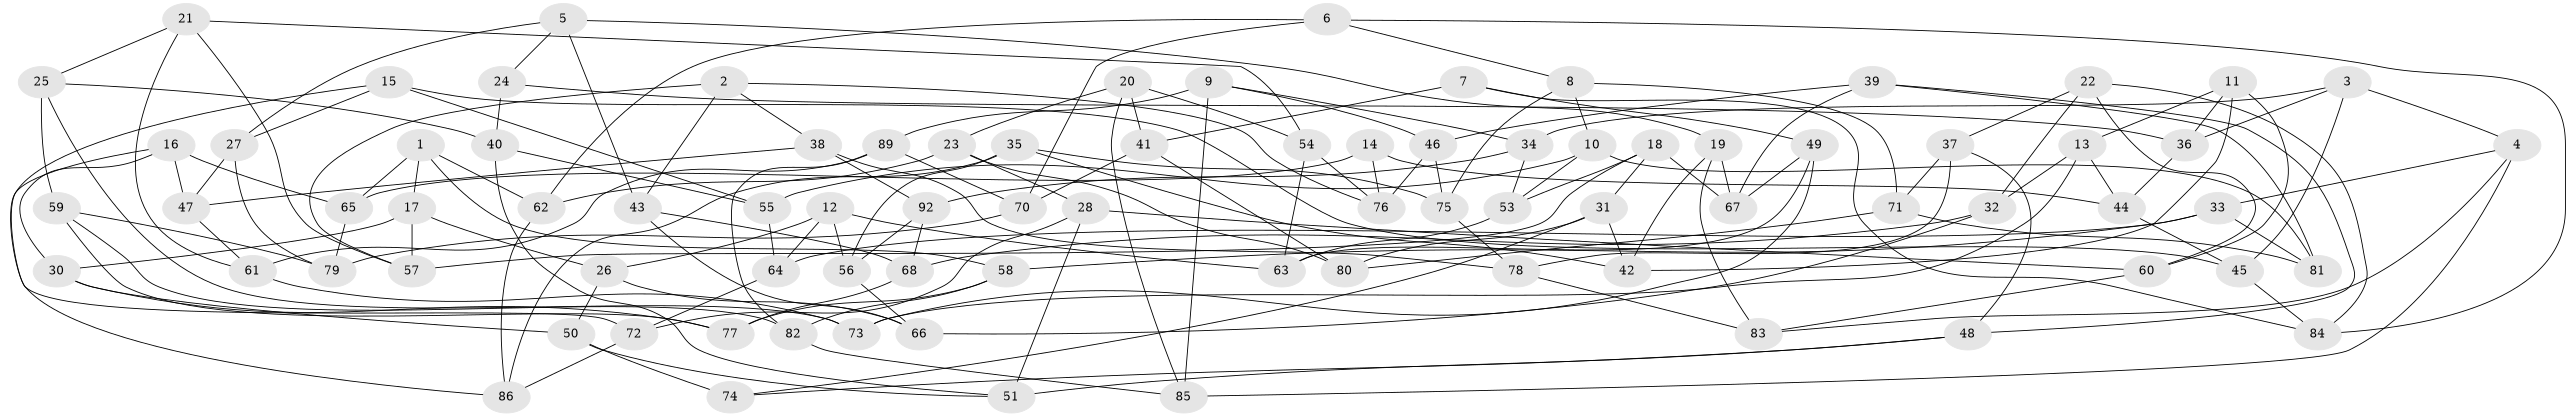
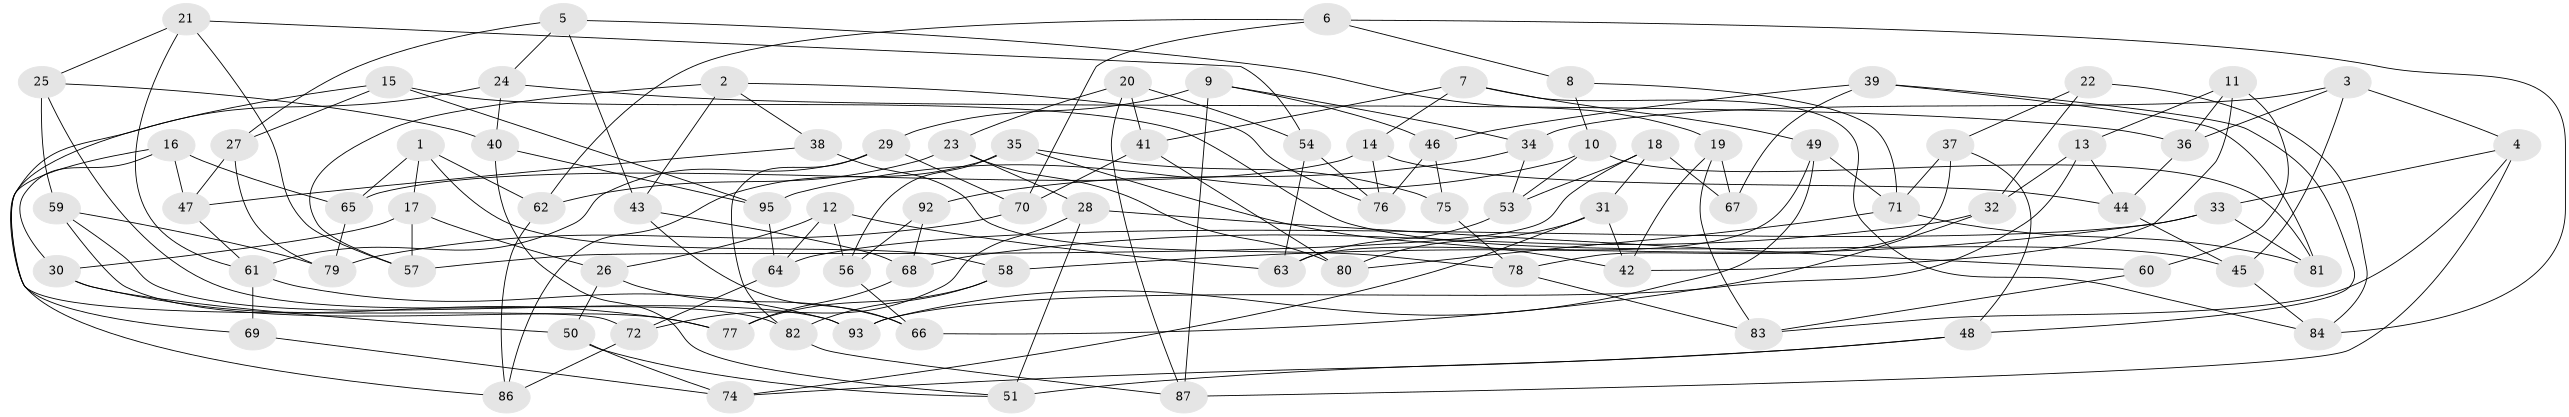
none -> (1417, 114)
(1486, 142) -> none
(886, 145) -> (886, 145)
(2223, 175) -> none
(1774, 177) -> (1855, 177)
(883, 183) -> none
(767, 208) -> (767, 208)
none -> (253, 334)
(857, 334) -> (857, 334)
(1184, 397) -> (1184, 397)
